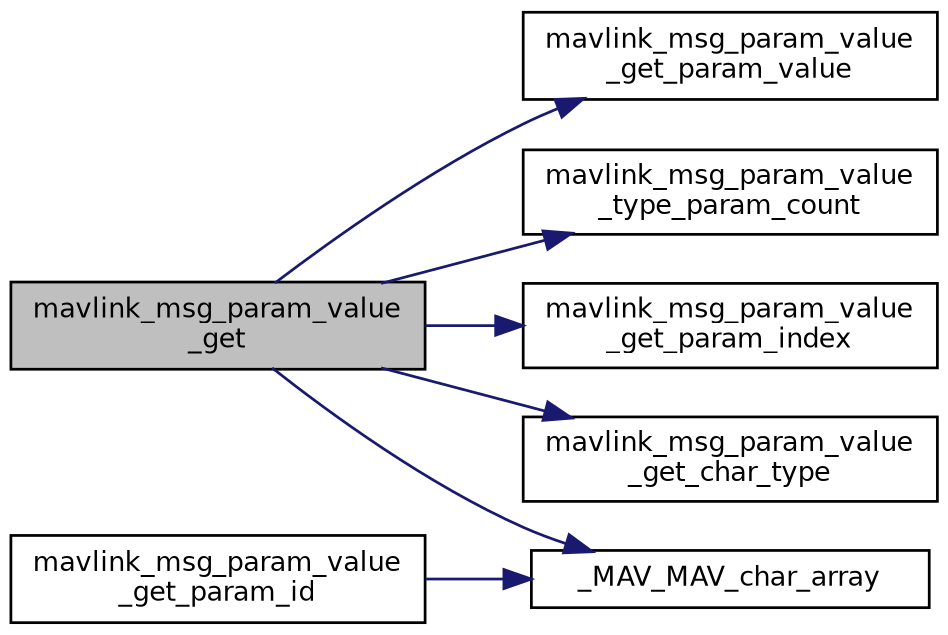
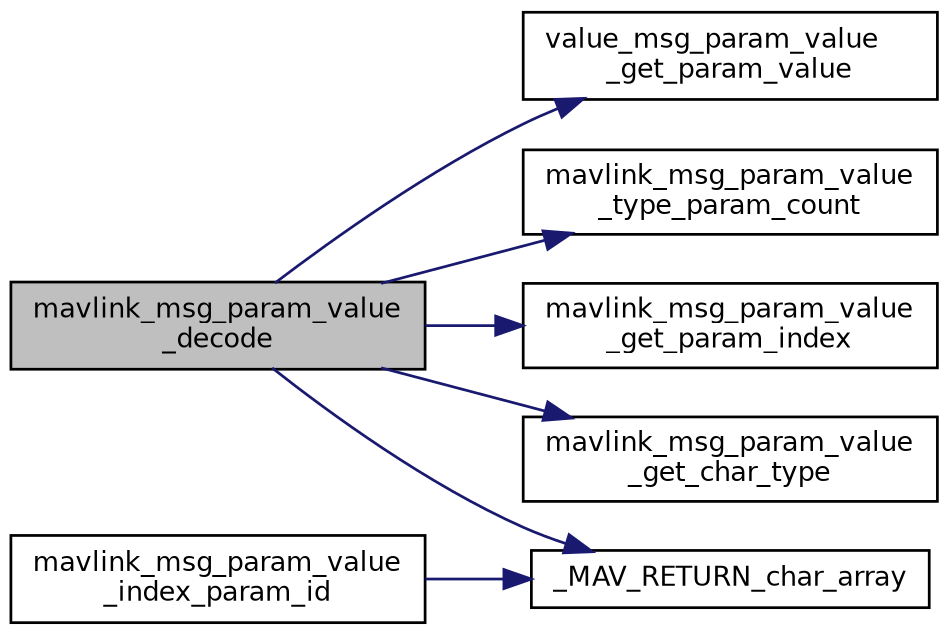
(730, 56) -> (730, 56)
(218, 326) -> (218, 326)
(218, 579) -> (218, 579)
(730, 579) -> (730, 579)
